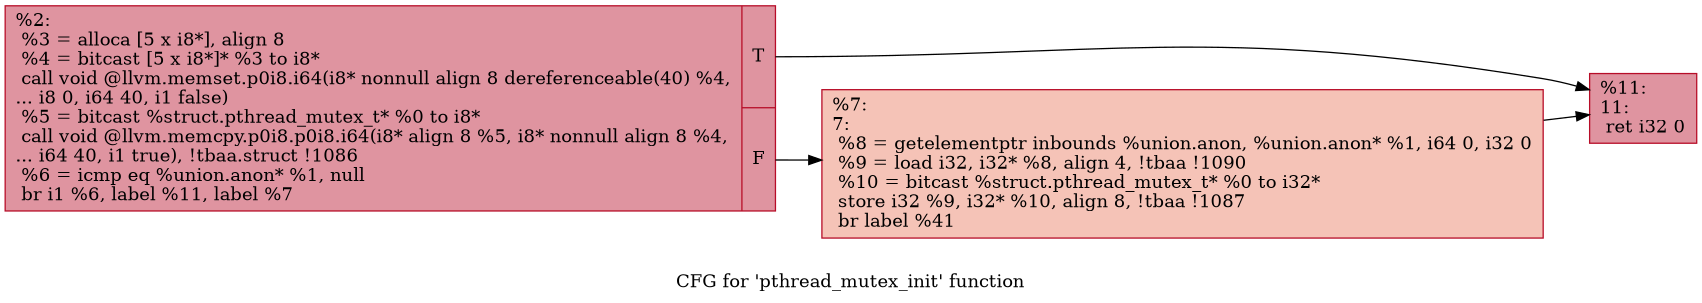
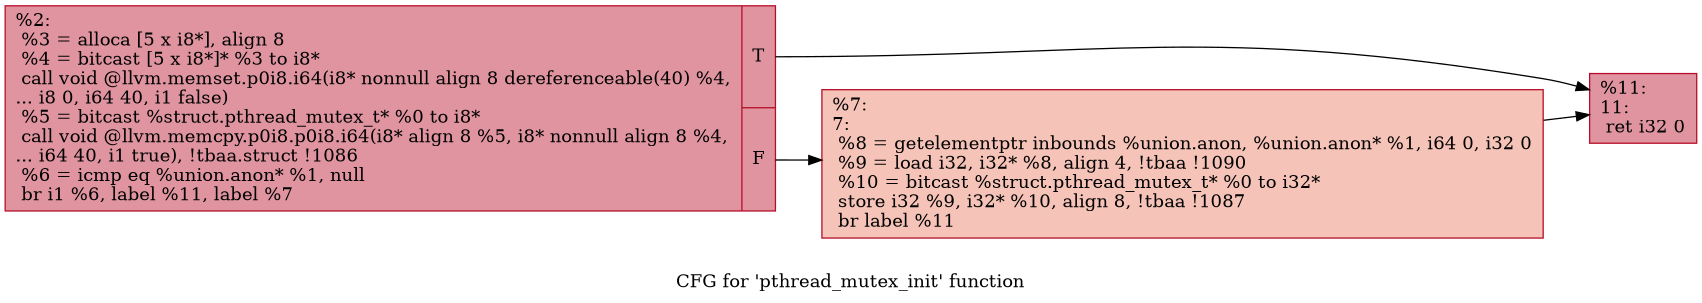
(894, 221) -> (894, 221)
